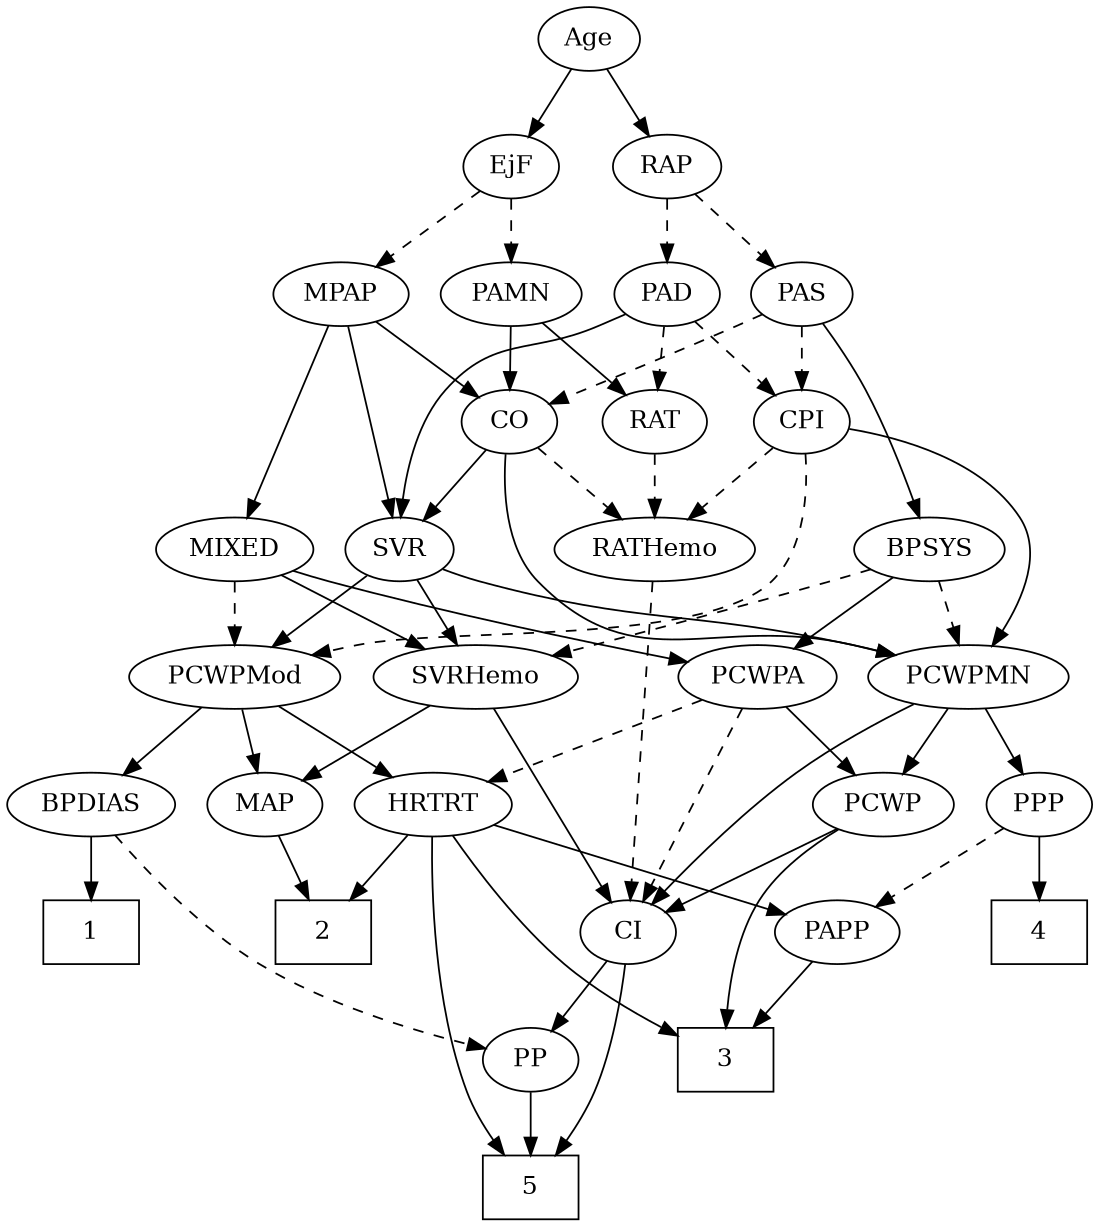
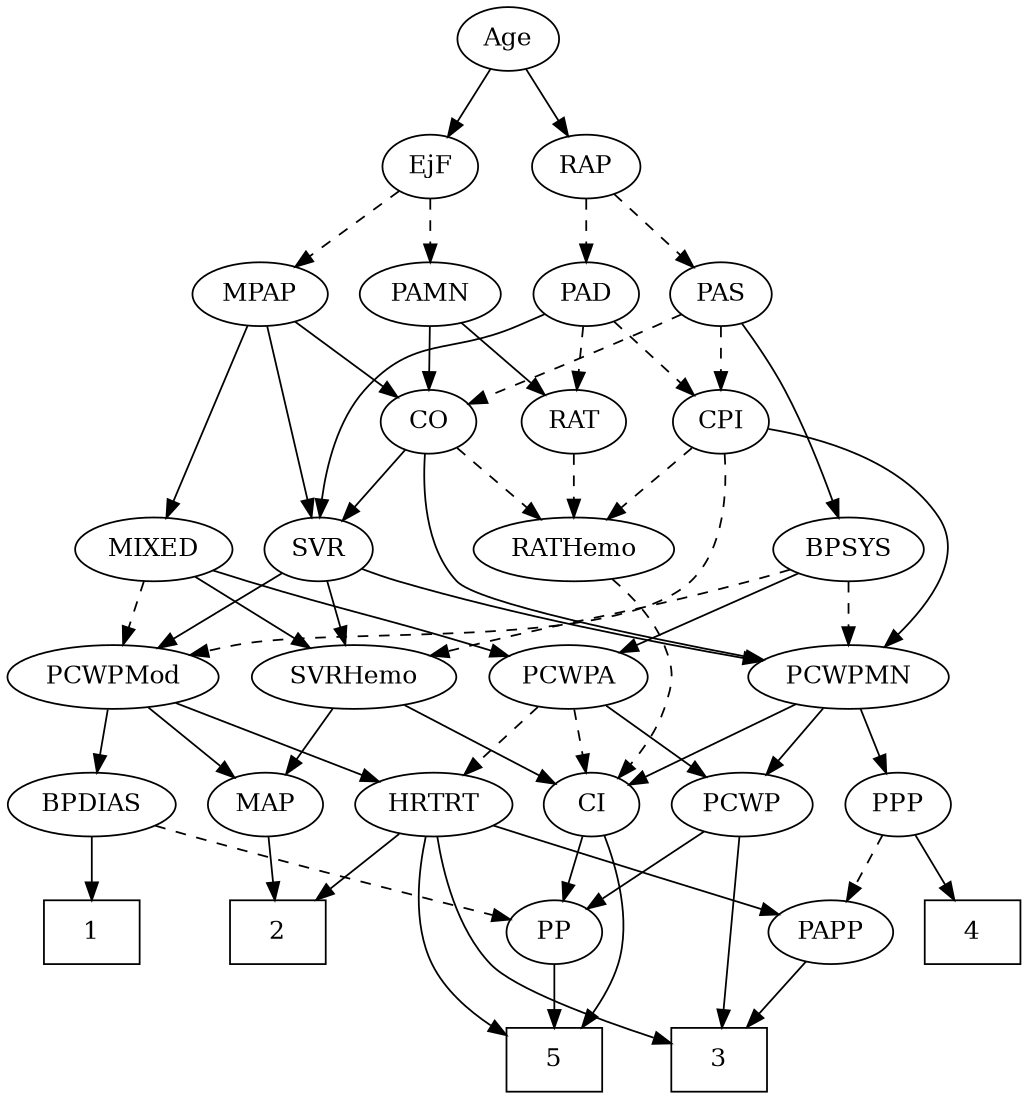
(759, 867) -> (656, 863)
